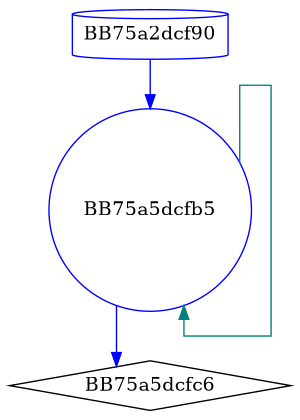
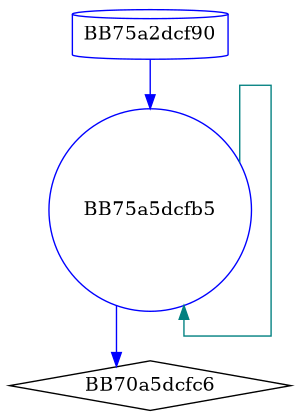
(150, 386) -> (150, 386)
